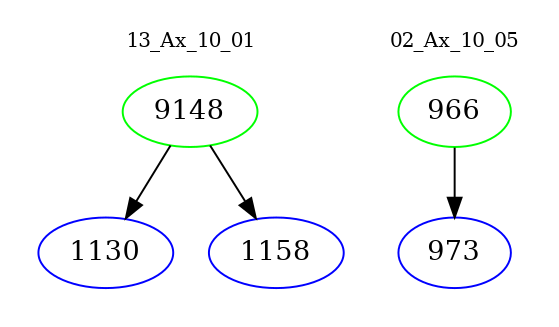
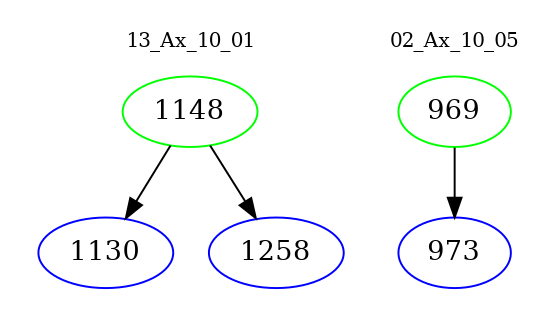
(190, 112) -> (190, 112)
(455, 112) -> (455, 112)
(276, 253) -> (276, 253)
